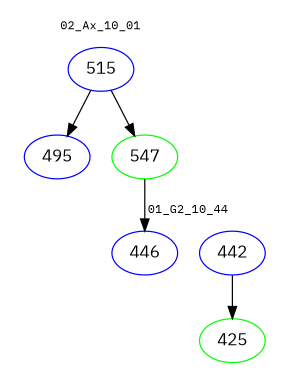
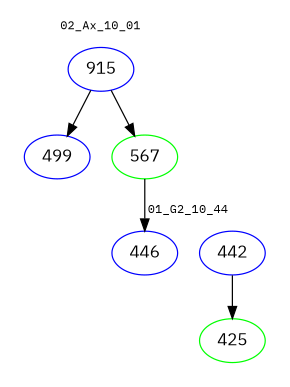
(101, 69) -> (101, 69)
(57, 157) -> (57, 157)
(145, 157) -> (145, 157)
